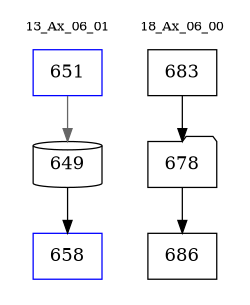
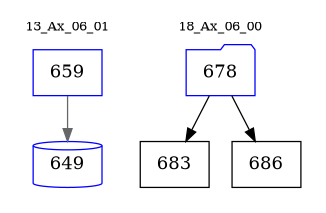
(68, 73) -> (68, 73)
(182, 112) -> (201, 113)
(68, 164) -> (68, 164)
(182, 164) -> (221, 73)
(68, 256) -> none
